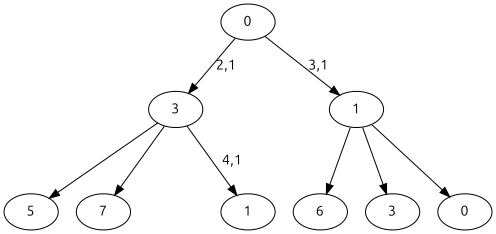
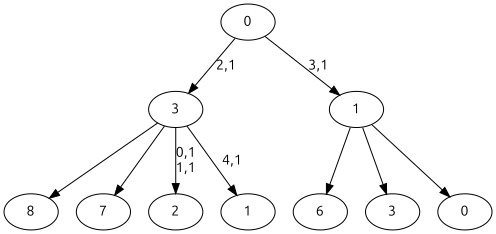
(31, 212) -> (31, 212)
none -> (176, 212)
